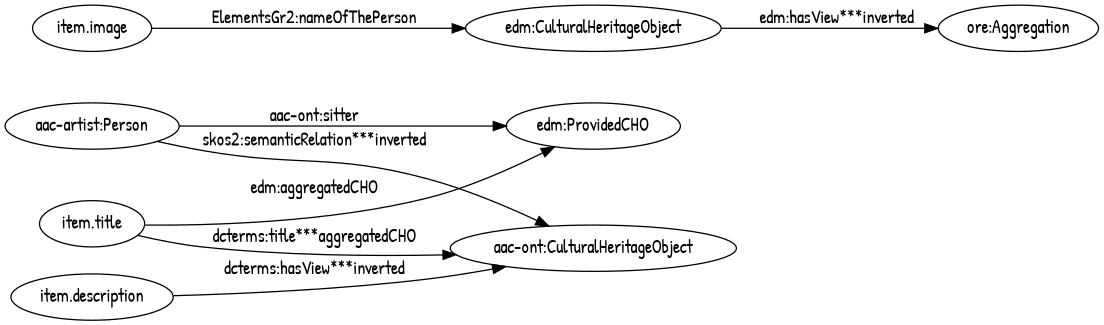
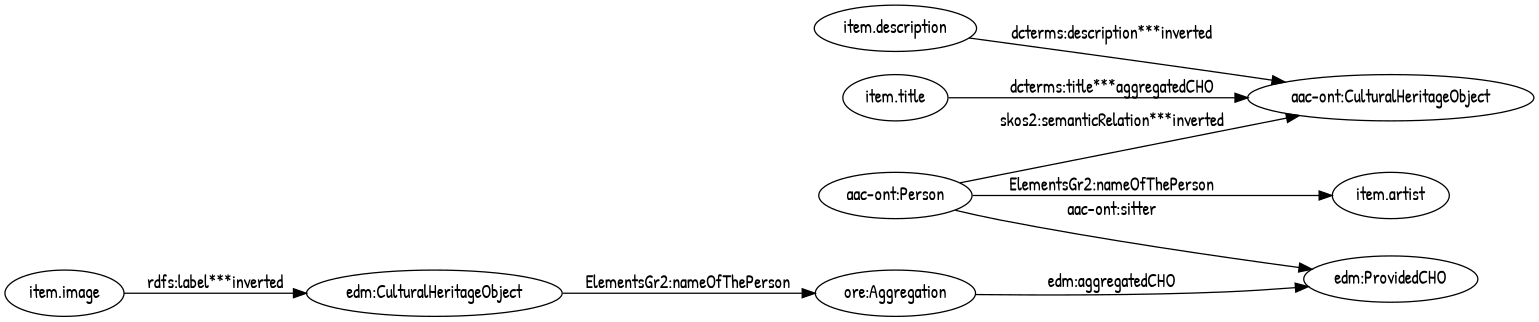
(315, 19) -> (215, 284)
(837, 19) -> (688, 284)
(92, 126) -> (895, 195)
none -> (1391, 195)
(349, 213) -> (1136, 294)
(315, 269) -> (1112, 34)
